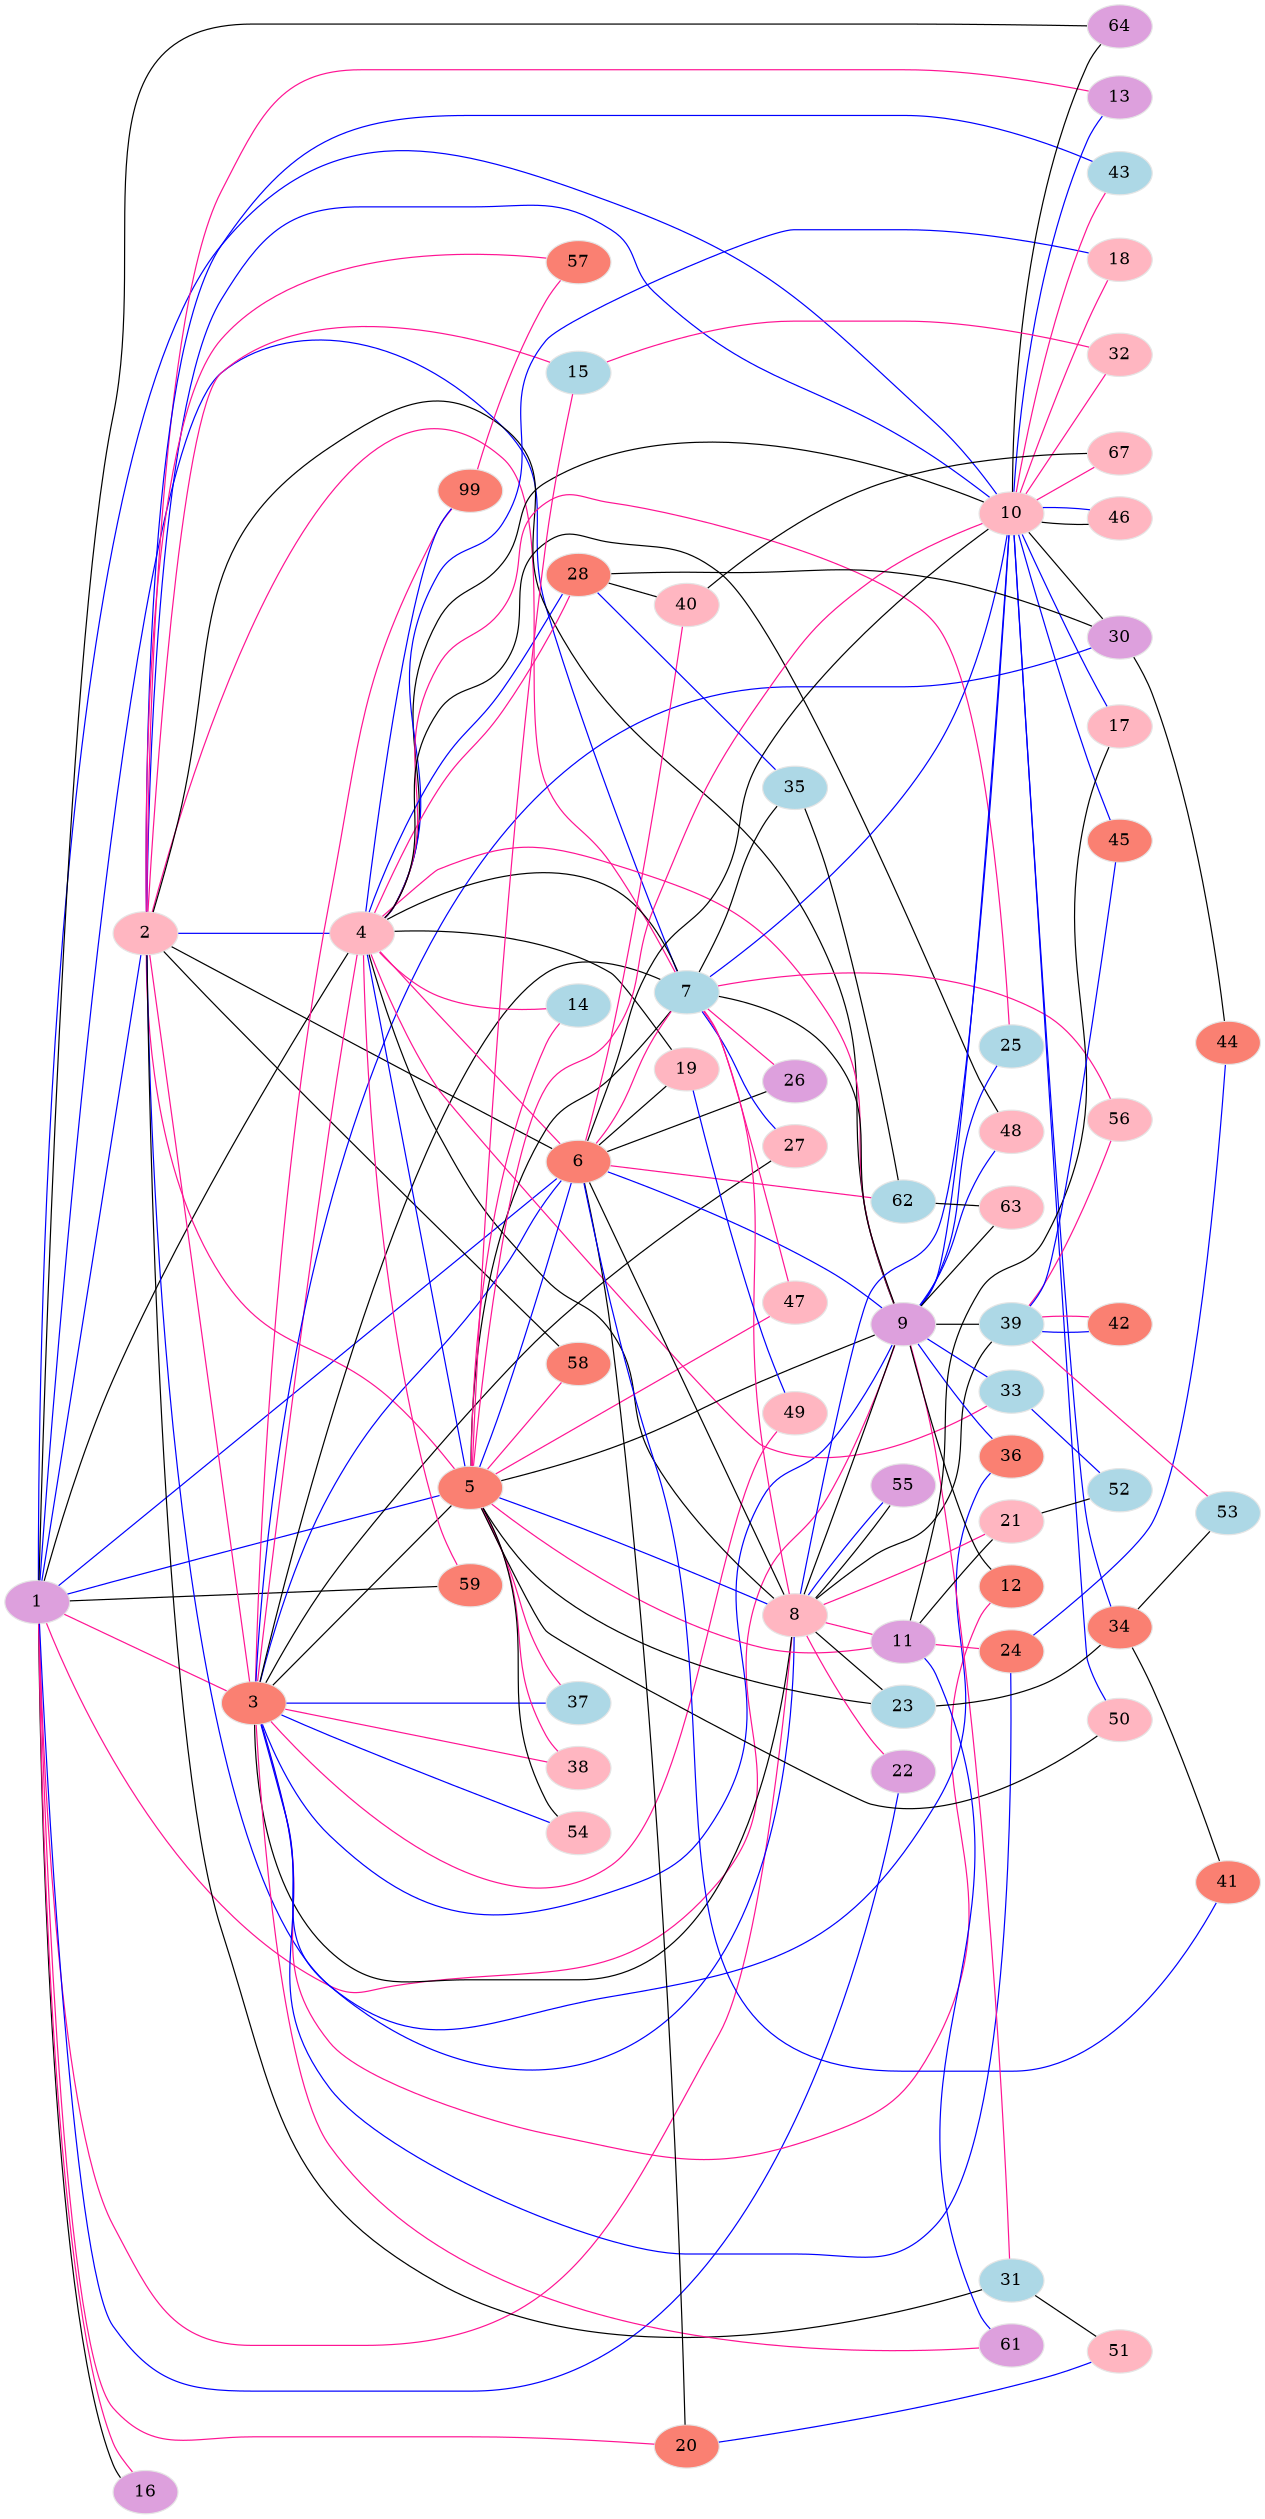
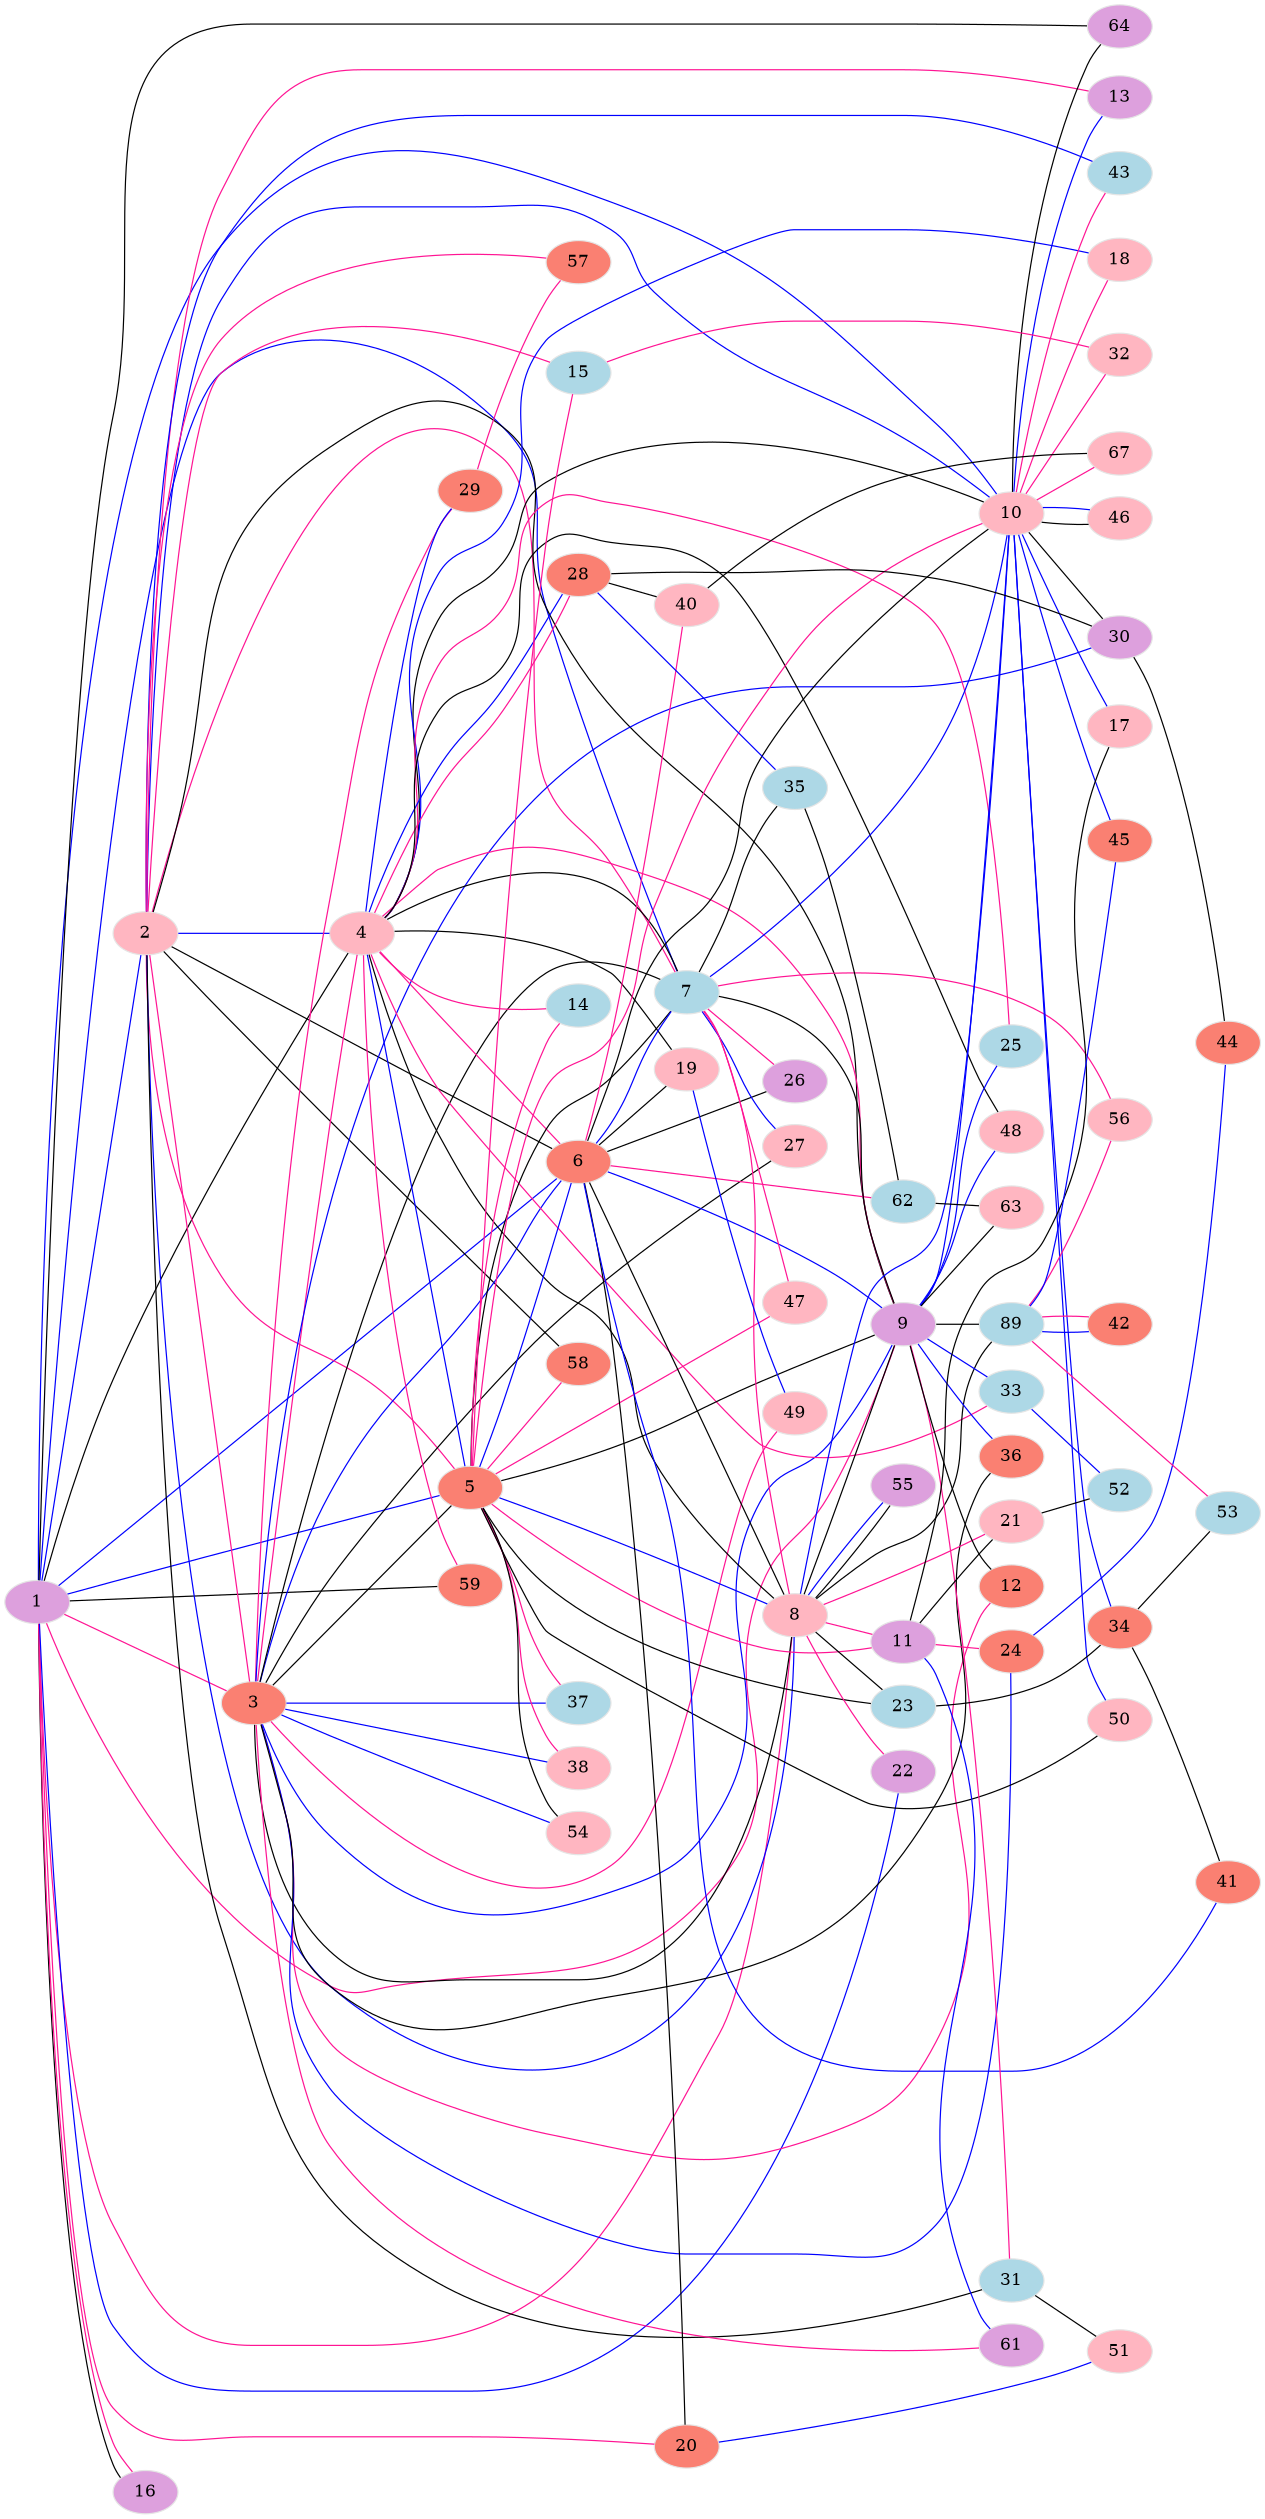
(470, 491) -> (470, 491)
(634, 1078) -> (634, 1078)
(1012, 1324) -> (1012, 1324)
(416, 1736) -> (416, 1736)
(693, 1981) -> (693, 1981)
